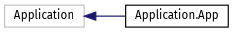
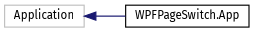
(177, 16) -> (187, 16)
